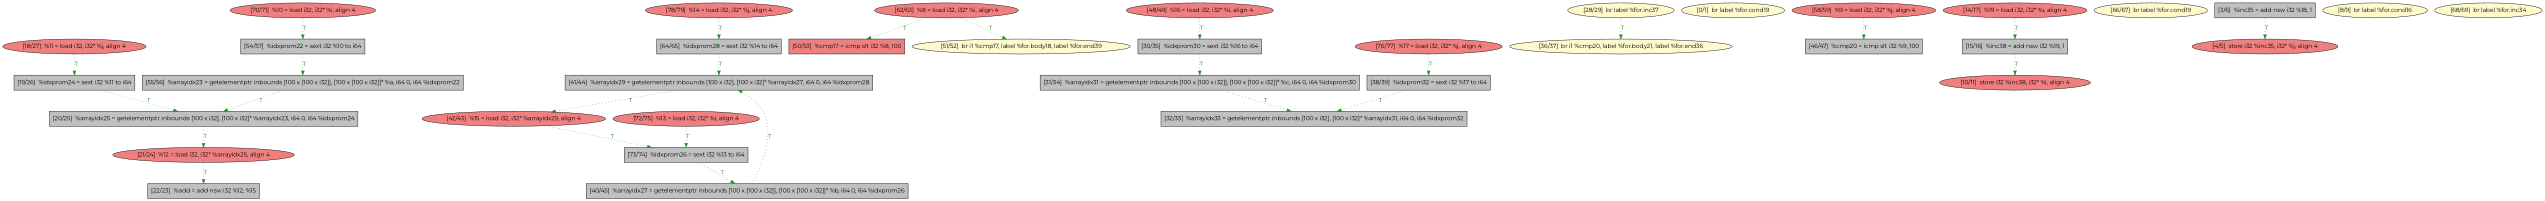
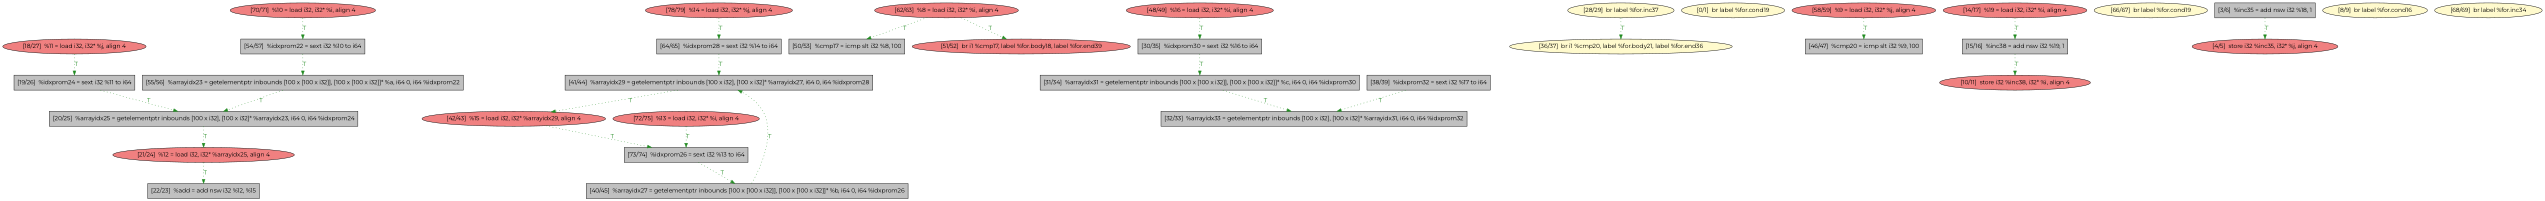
(847, 47) -> (847, 47)
(1021, 47) -> (1021, 47)
(1429, 47) -> none
